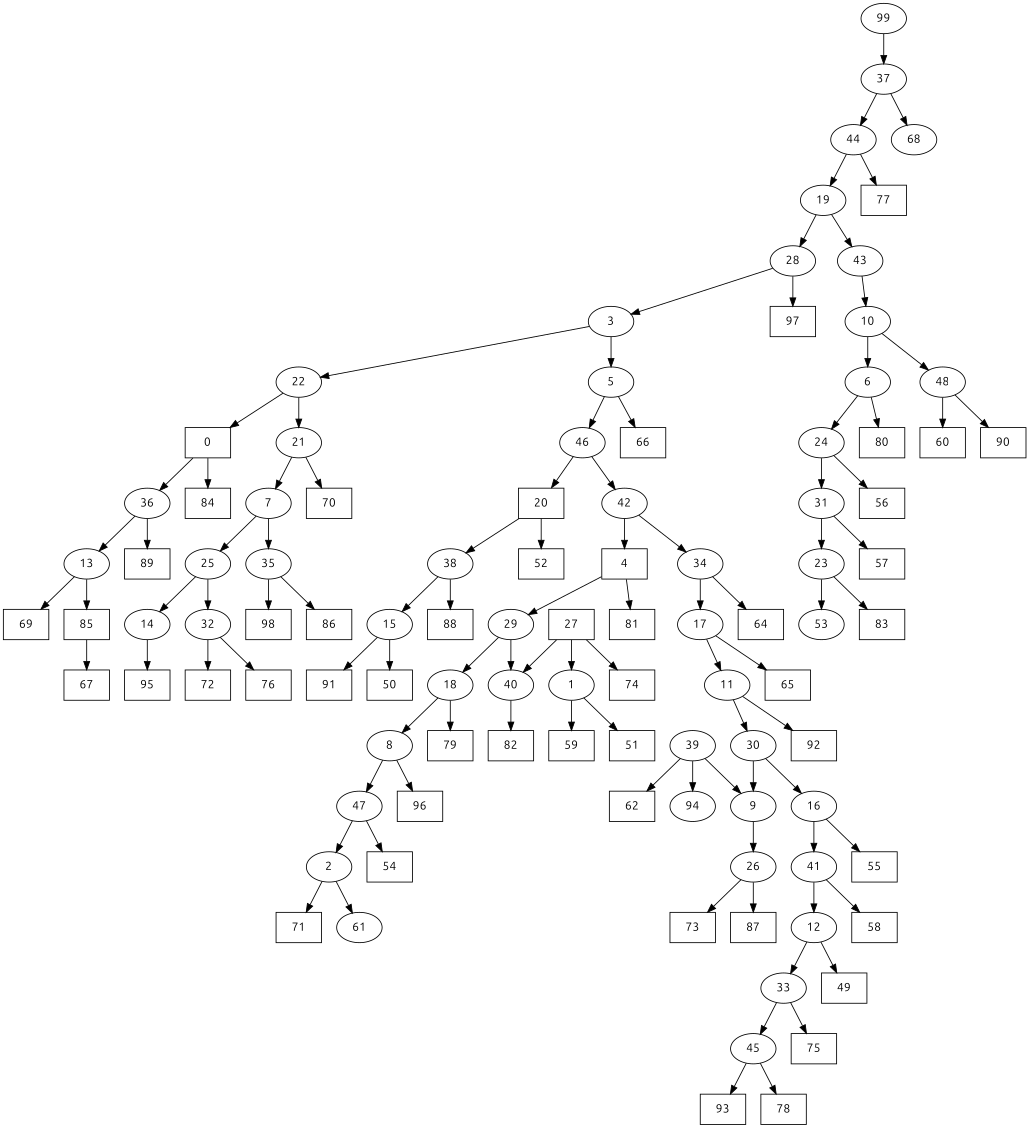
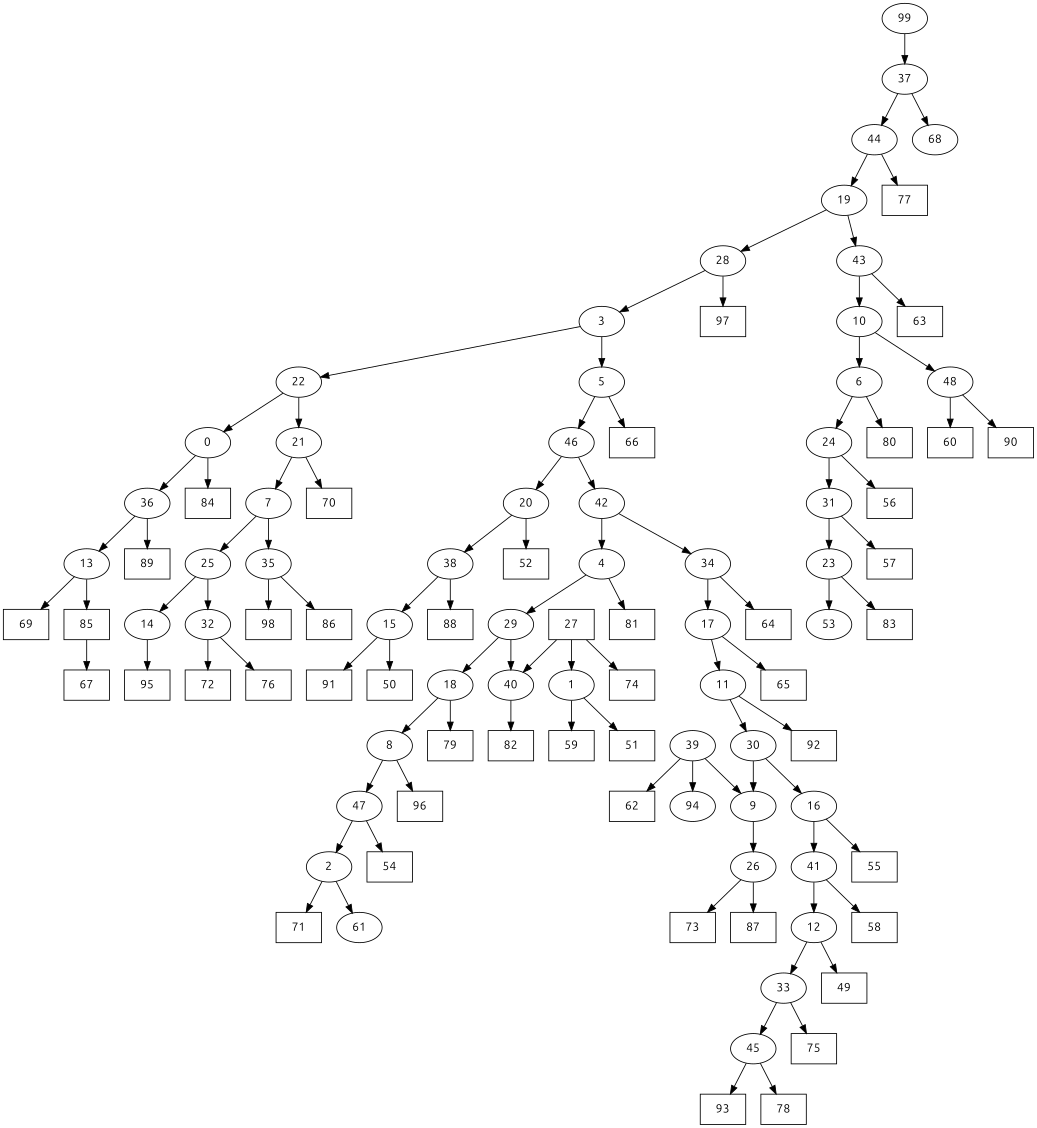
none -> (920, 322)
(208, 443) -> (208, 443)
(541, 503) -> (526, 503)
(625, 564) -> (602, 564)
